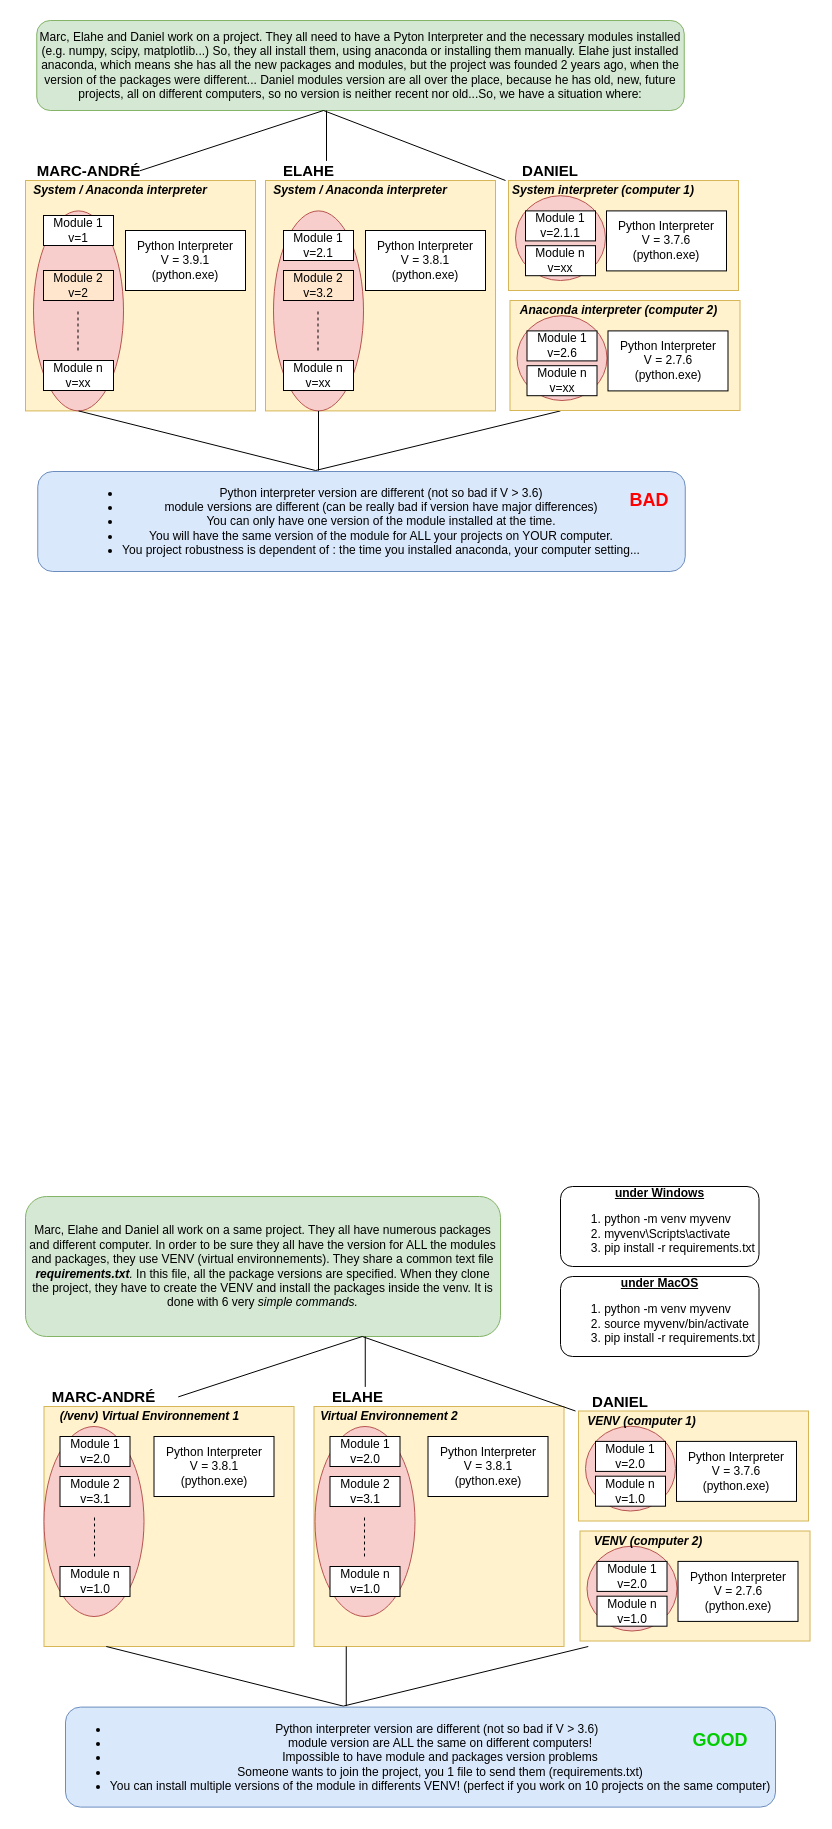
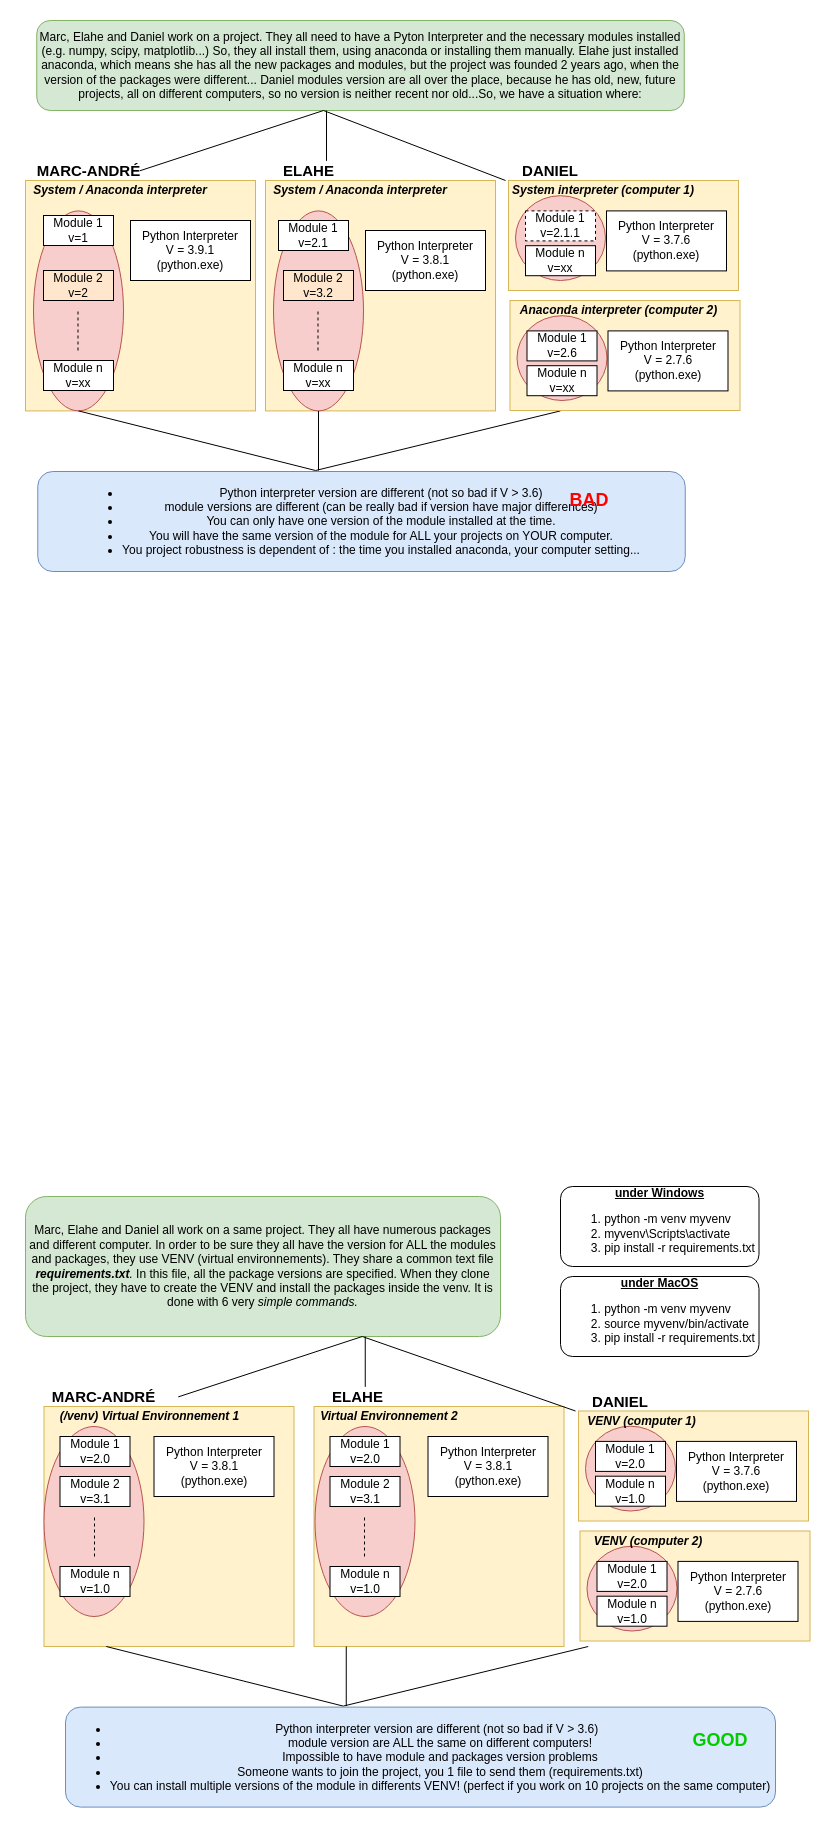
(561, 226) -> (561, 226)
(319, 246) -> (314, 236)
(186, 261) -> (191, 251)
(649, 501) -> (589, 501)
